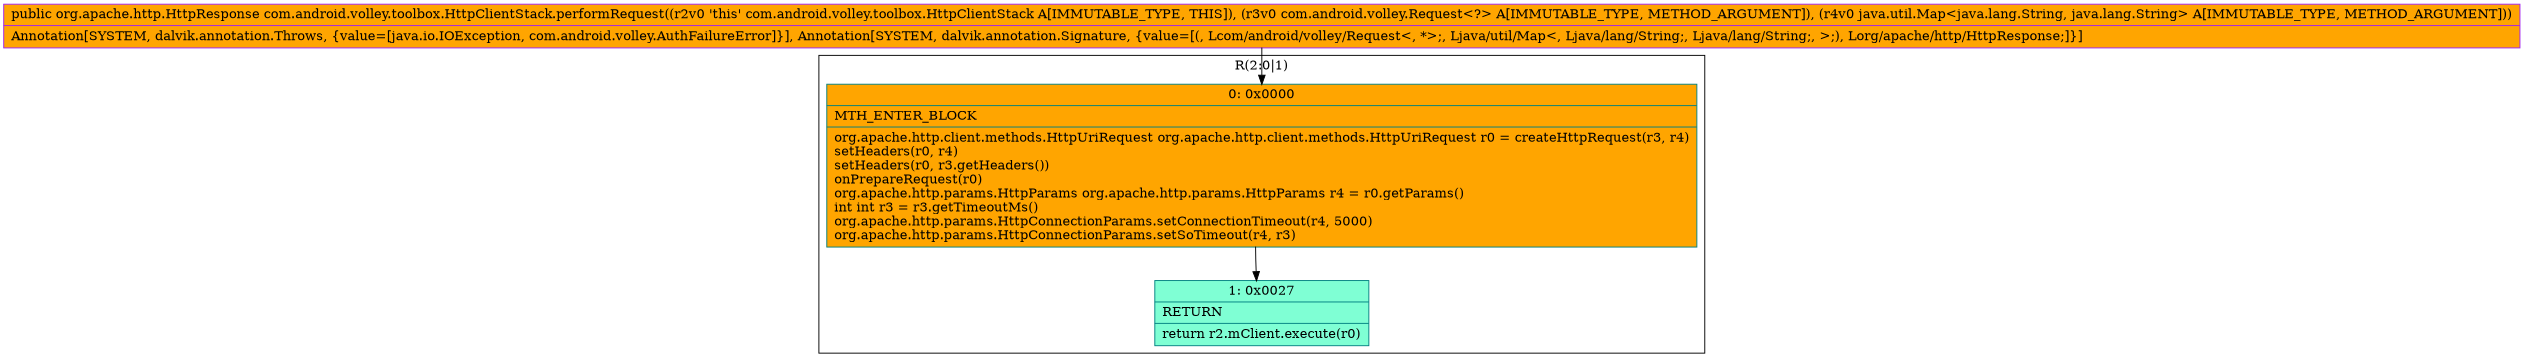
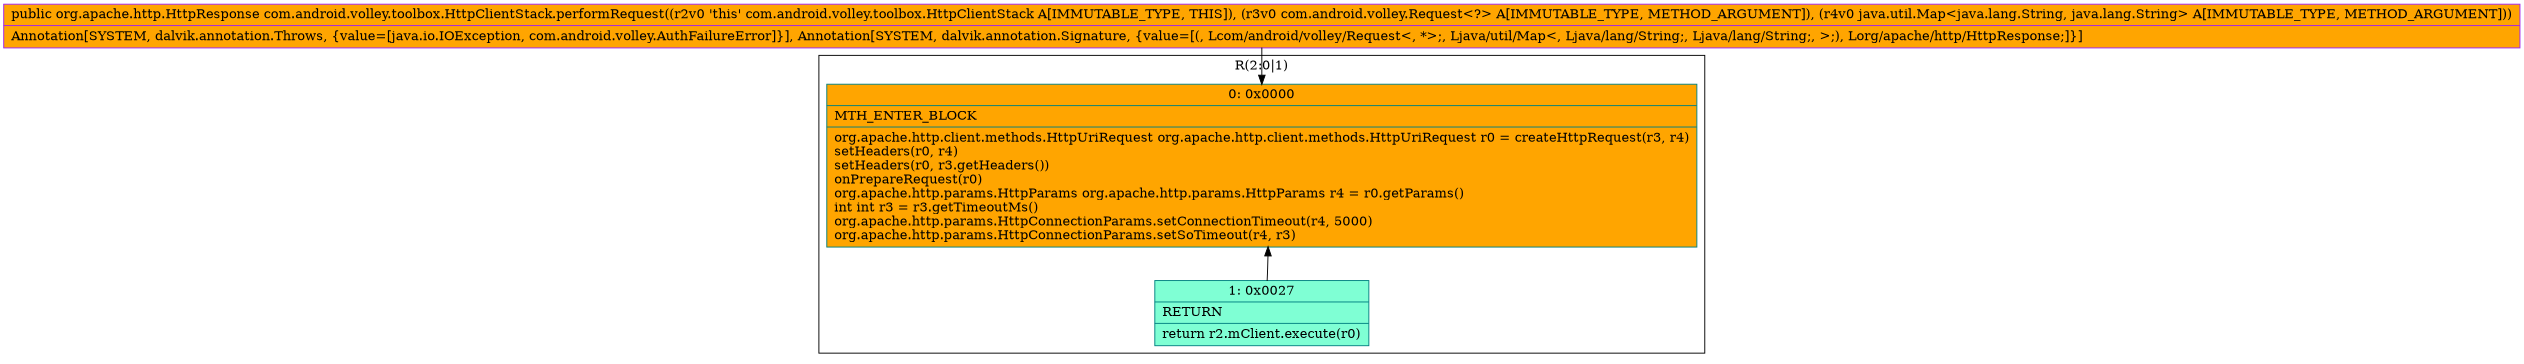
(1256, 259) -> (1268, 268)
